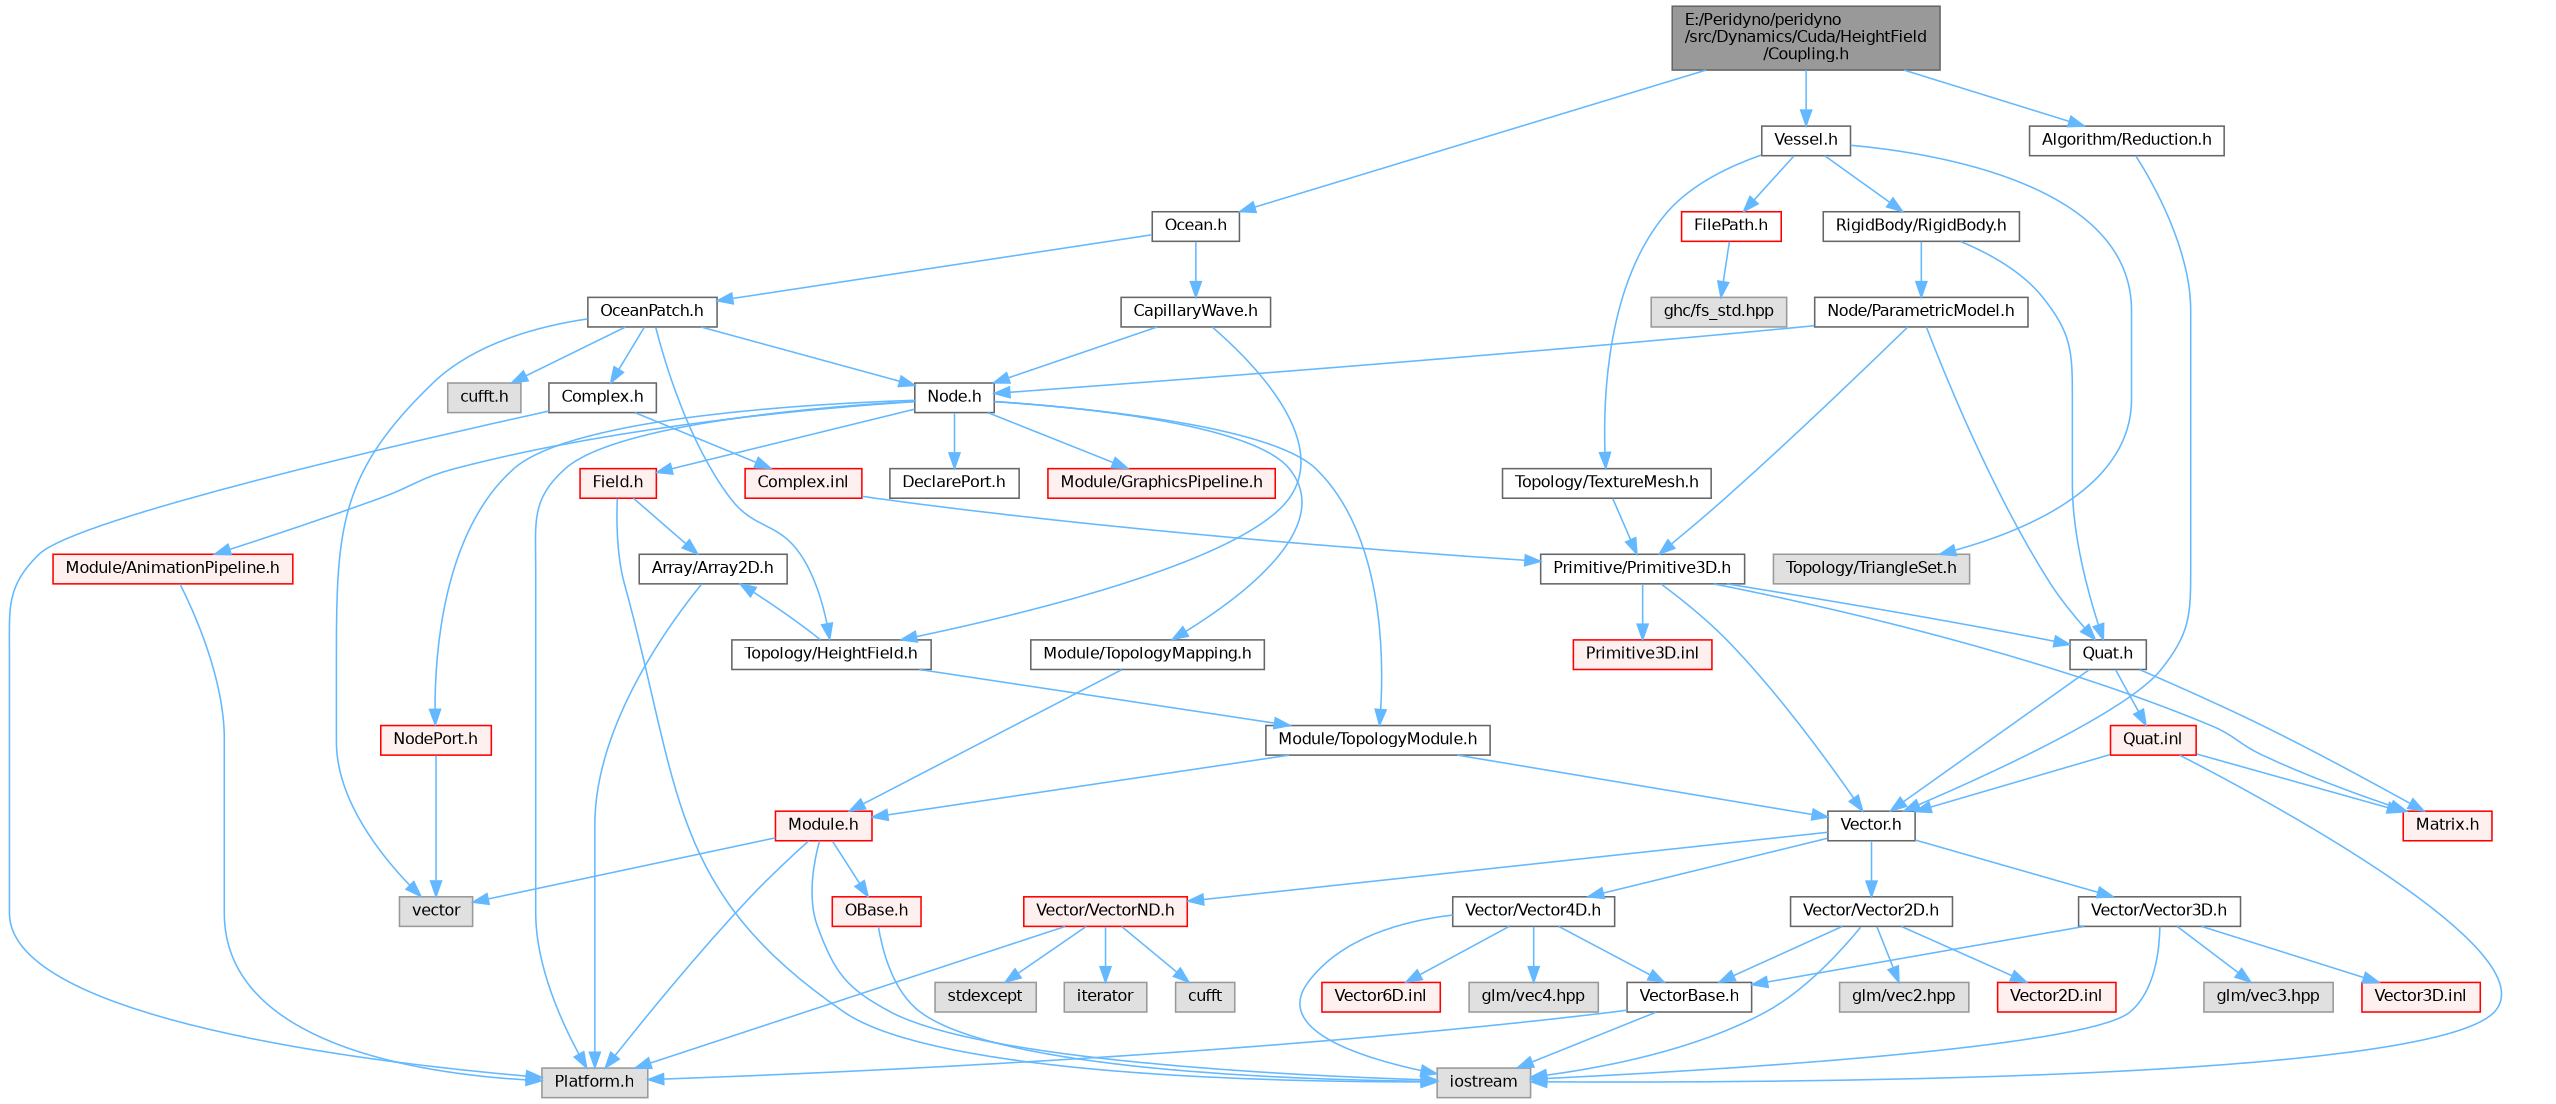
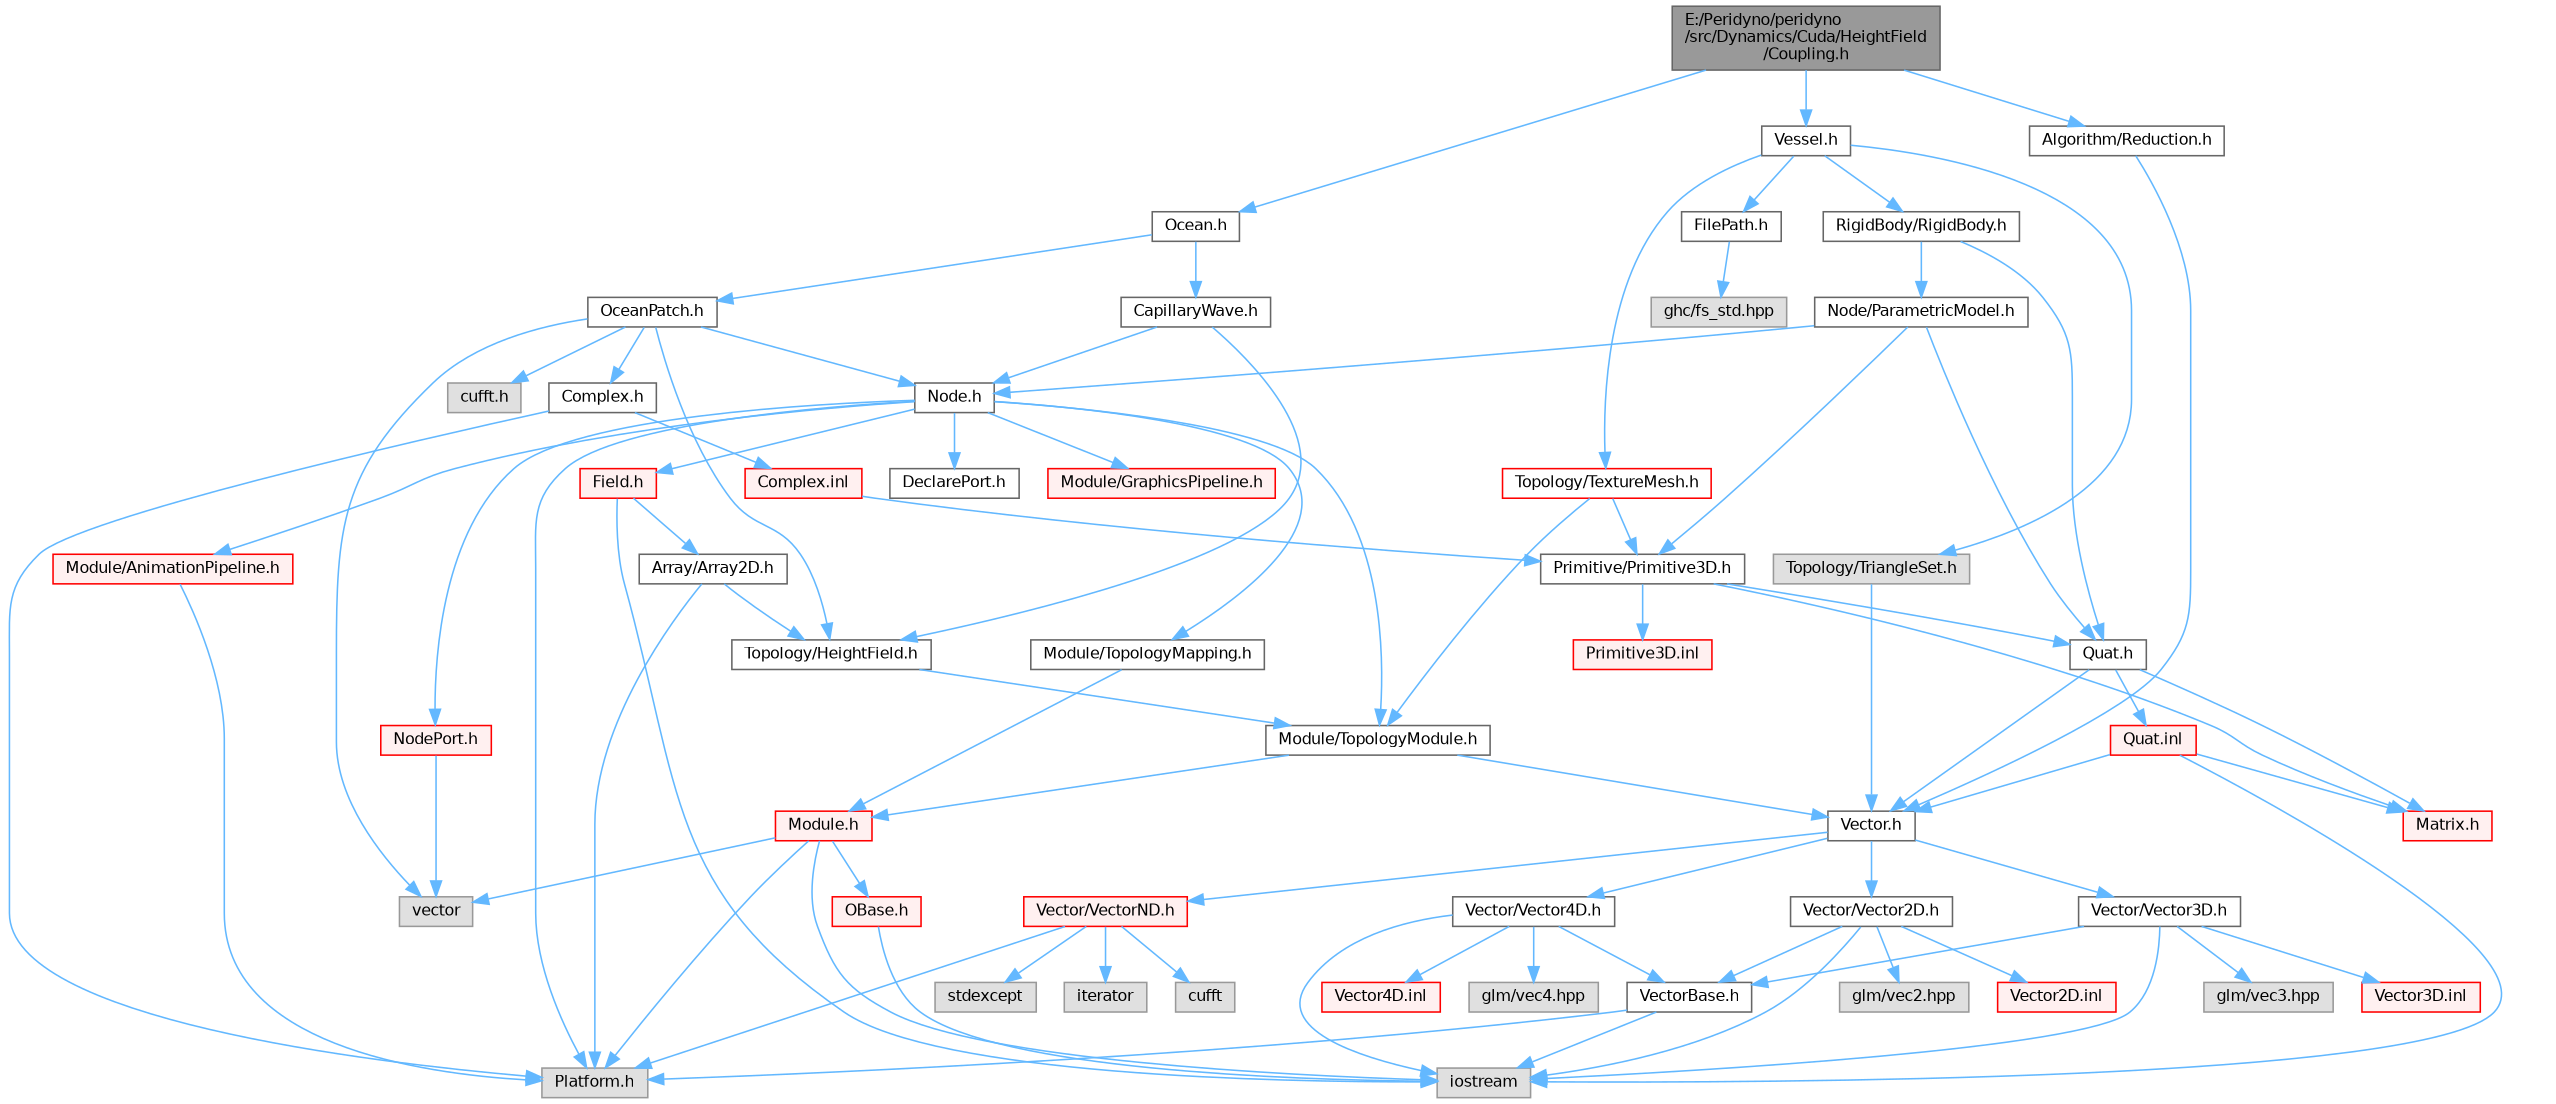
(1731, 227) -> (1731, 227)
(1607, 483) -> (1607, 483)
none -> (1487, 599)
(788, 615) -> (757, 608)
(1766, 683) -> (1871, 689)
(1381, 997) -> (1381, 997)
